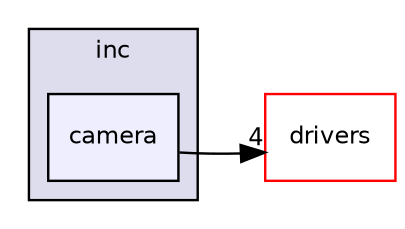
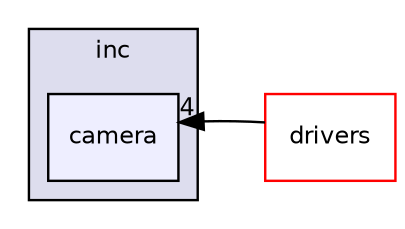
(213, 154) -> (234, 121)
